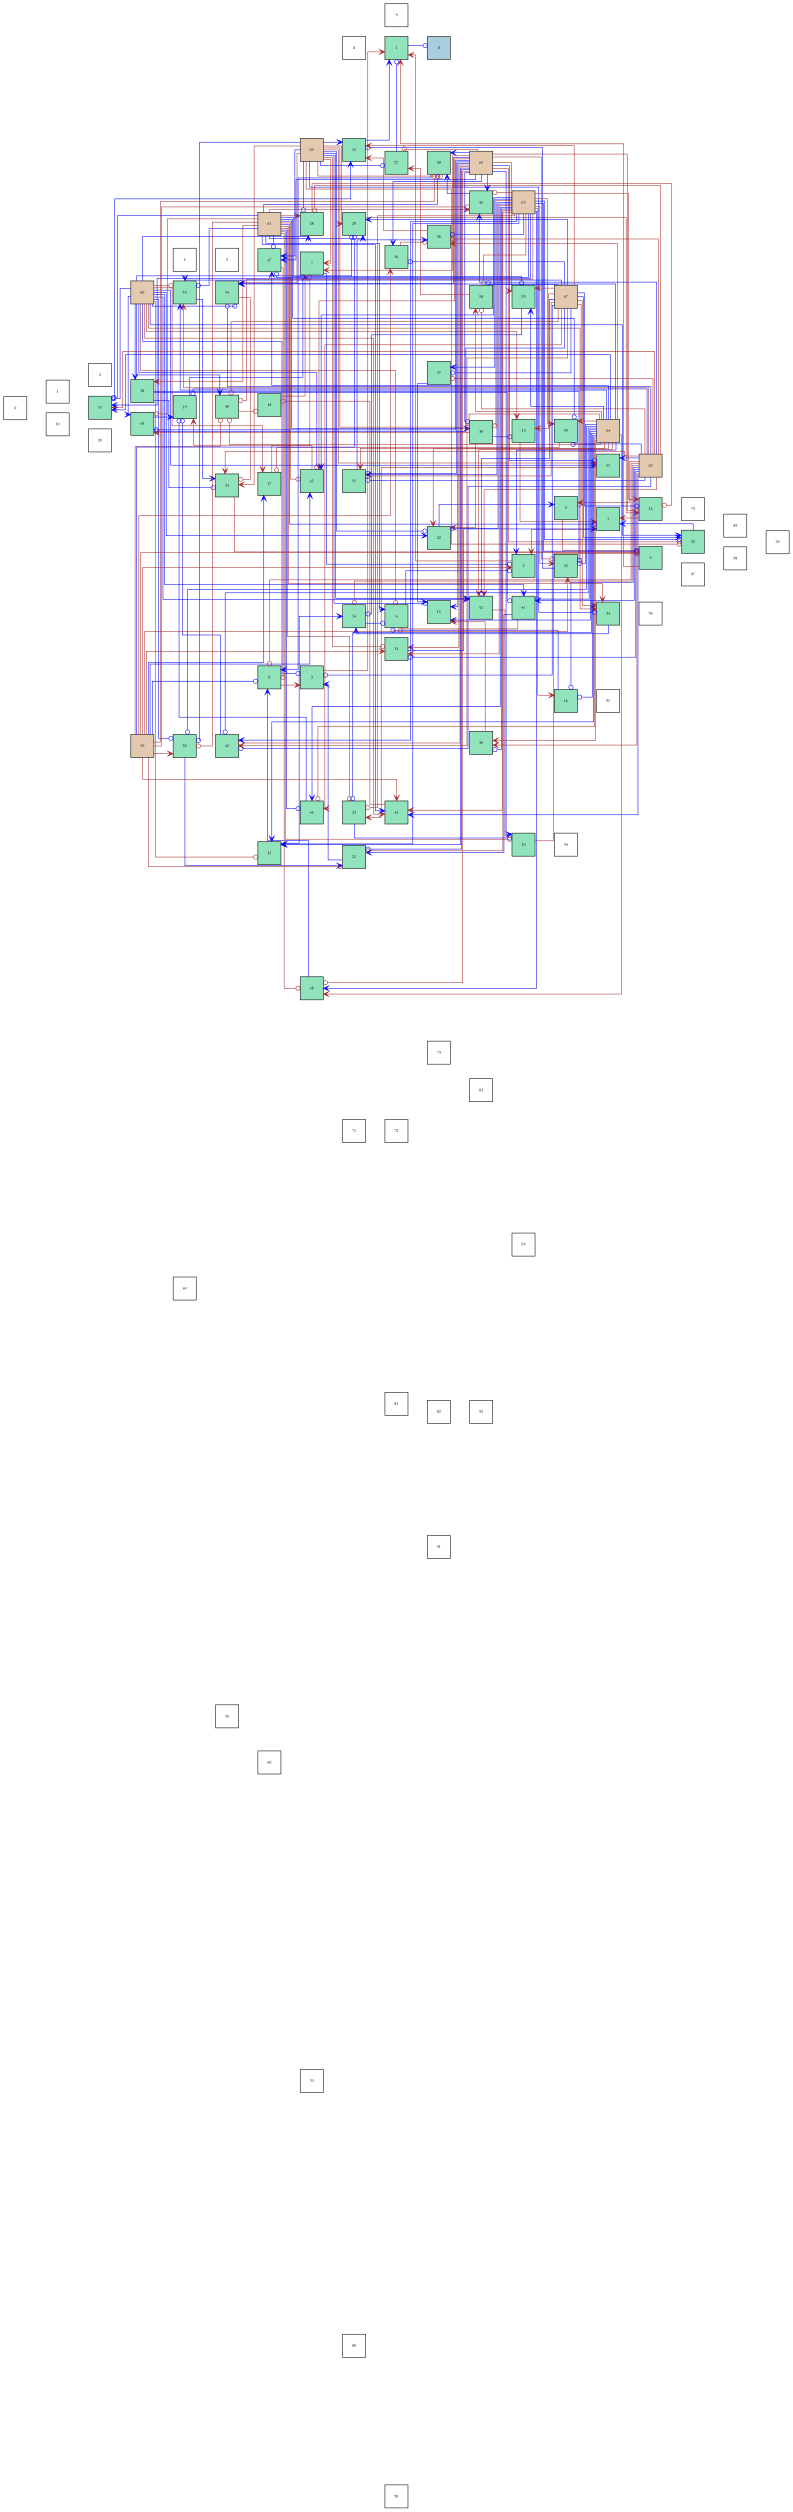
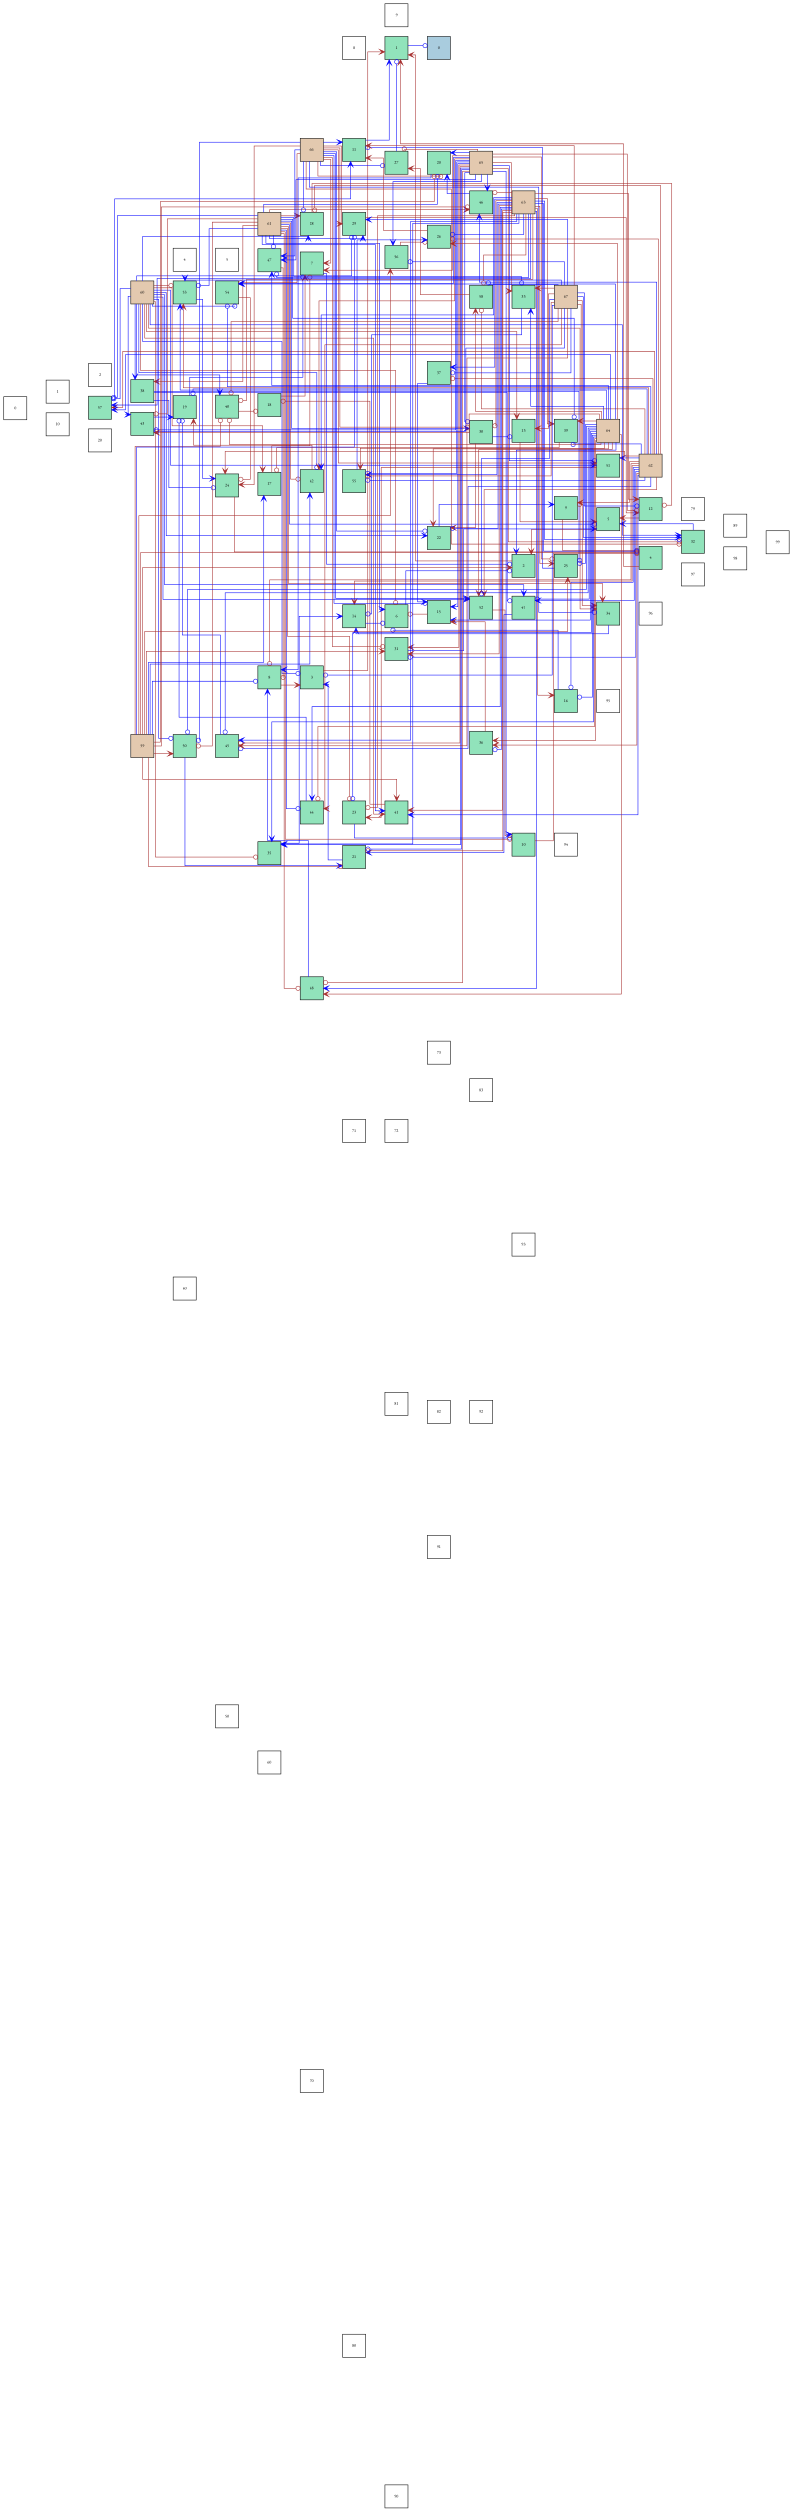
(545, 581) -> (545, 581)
(464, 629) -> (420, 614)
